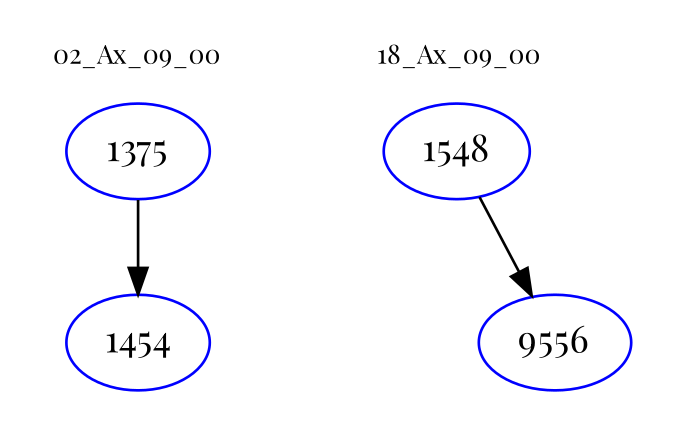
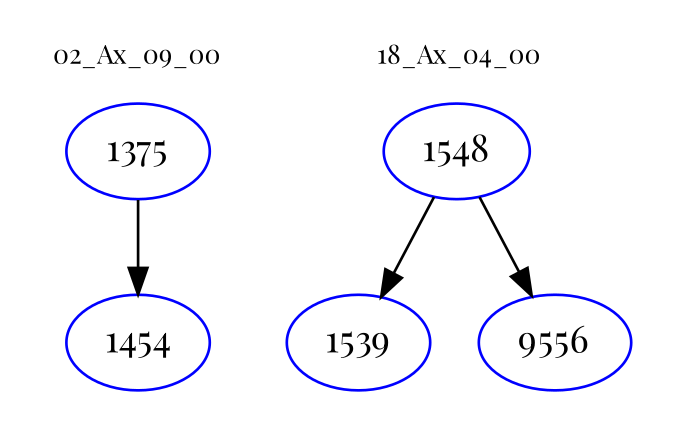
(459, 57) -> (459, 57)
none -> (358, 343)
